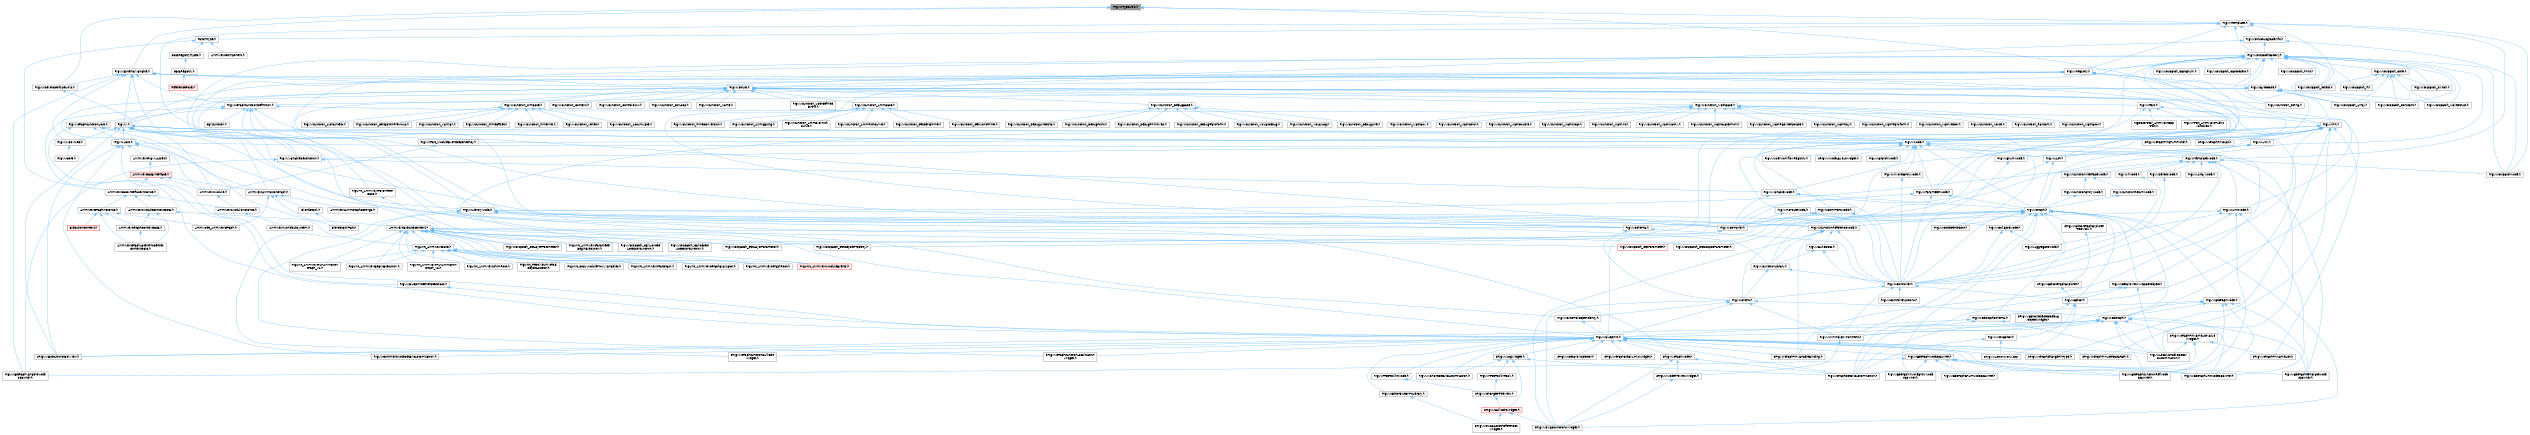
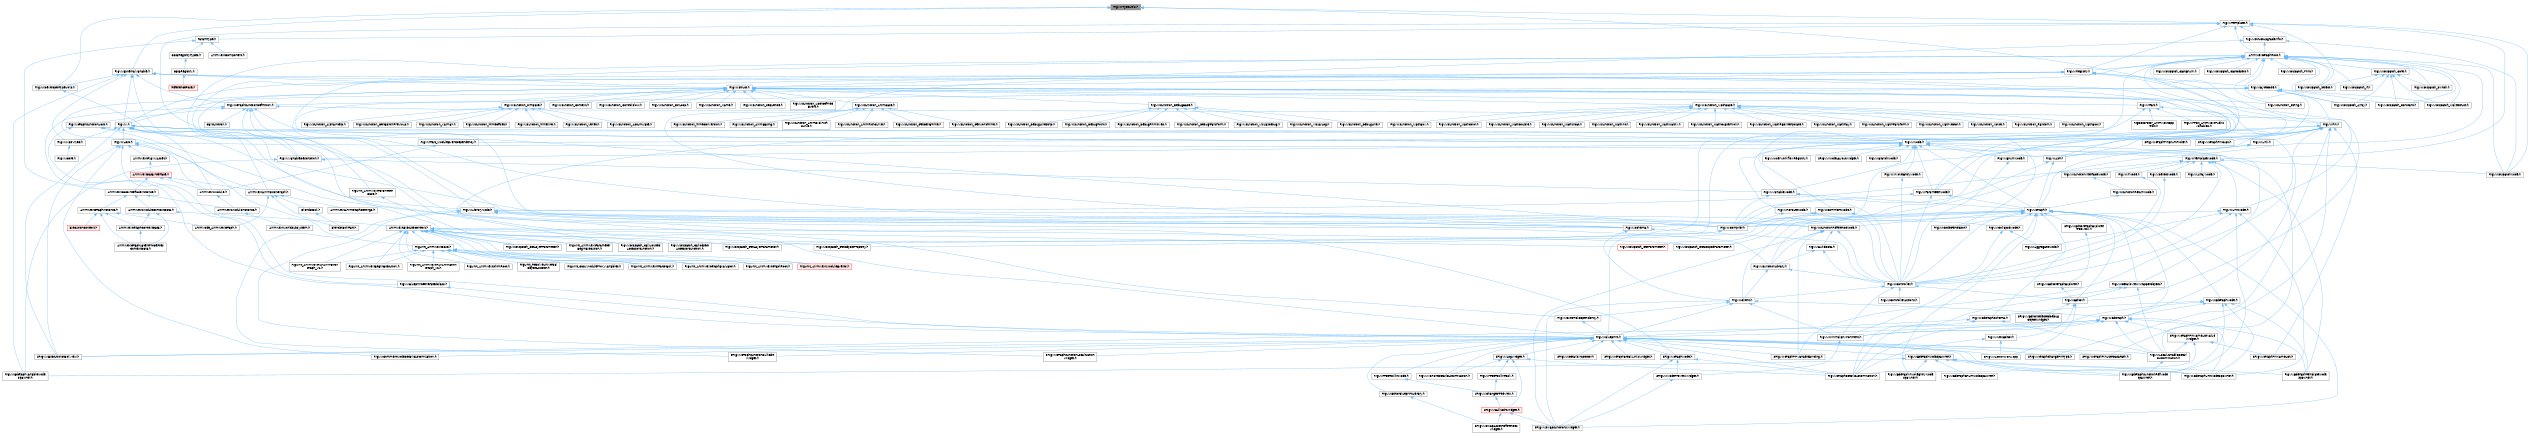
(2265, 56) -> (2265, 56)
(1299, 74) -> (583, 97)
none -> (763, 106)
(107, 134) -> none
(2083, 193) -> none
(2126, 345) -> (2156, 368)
